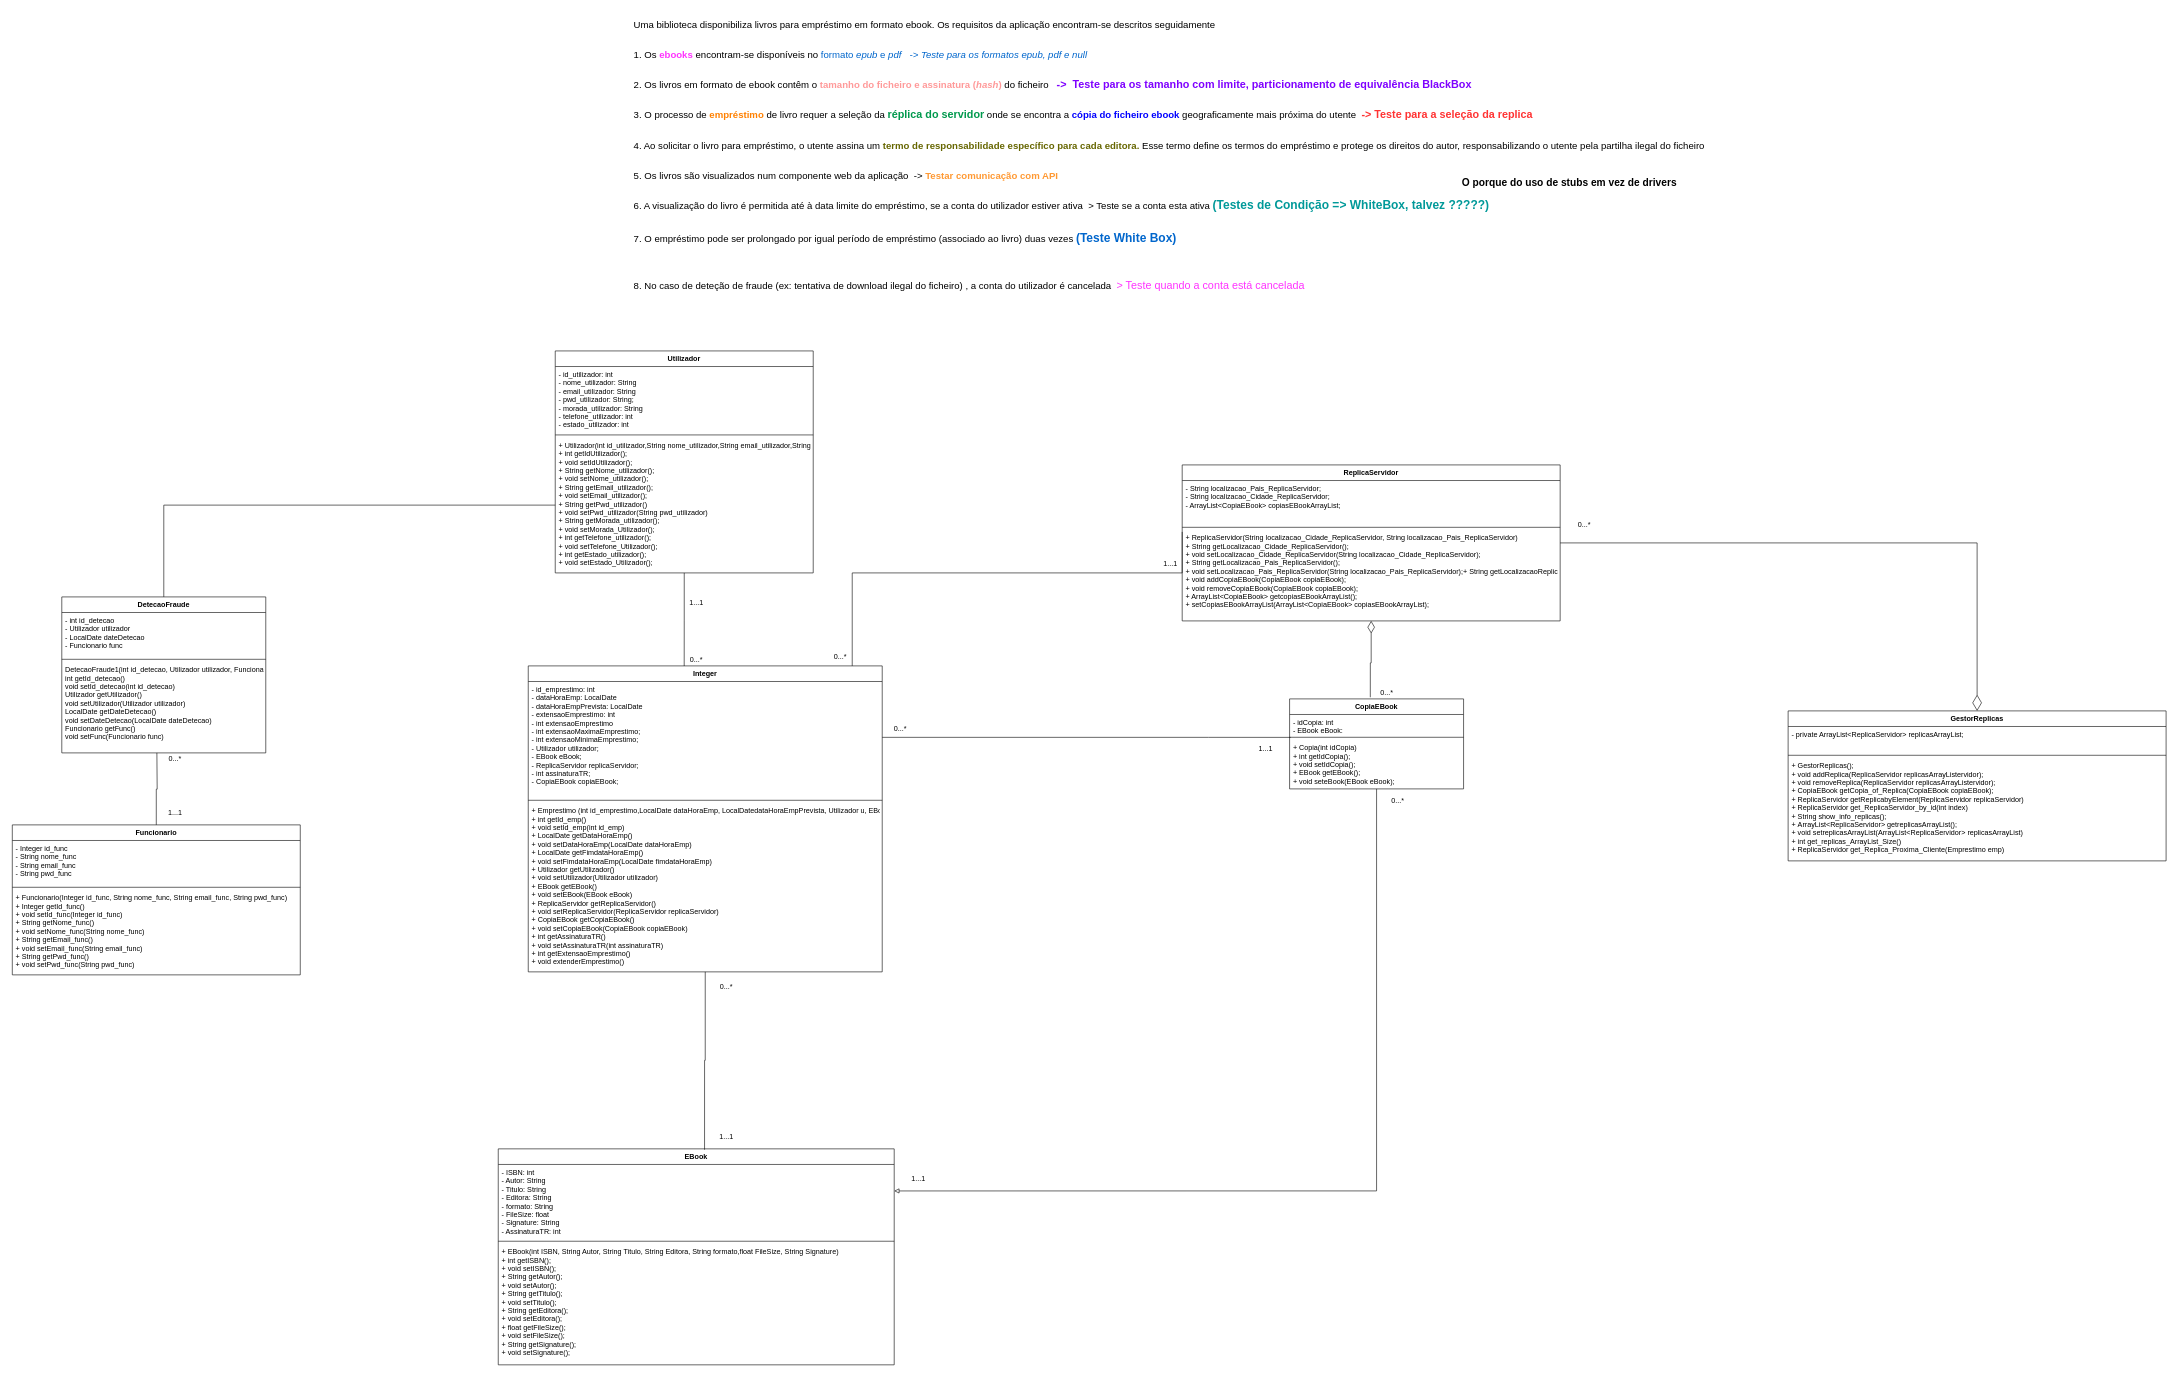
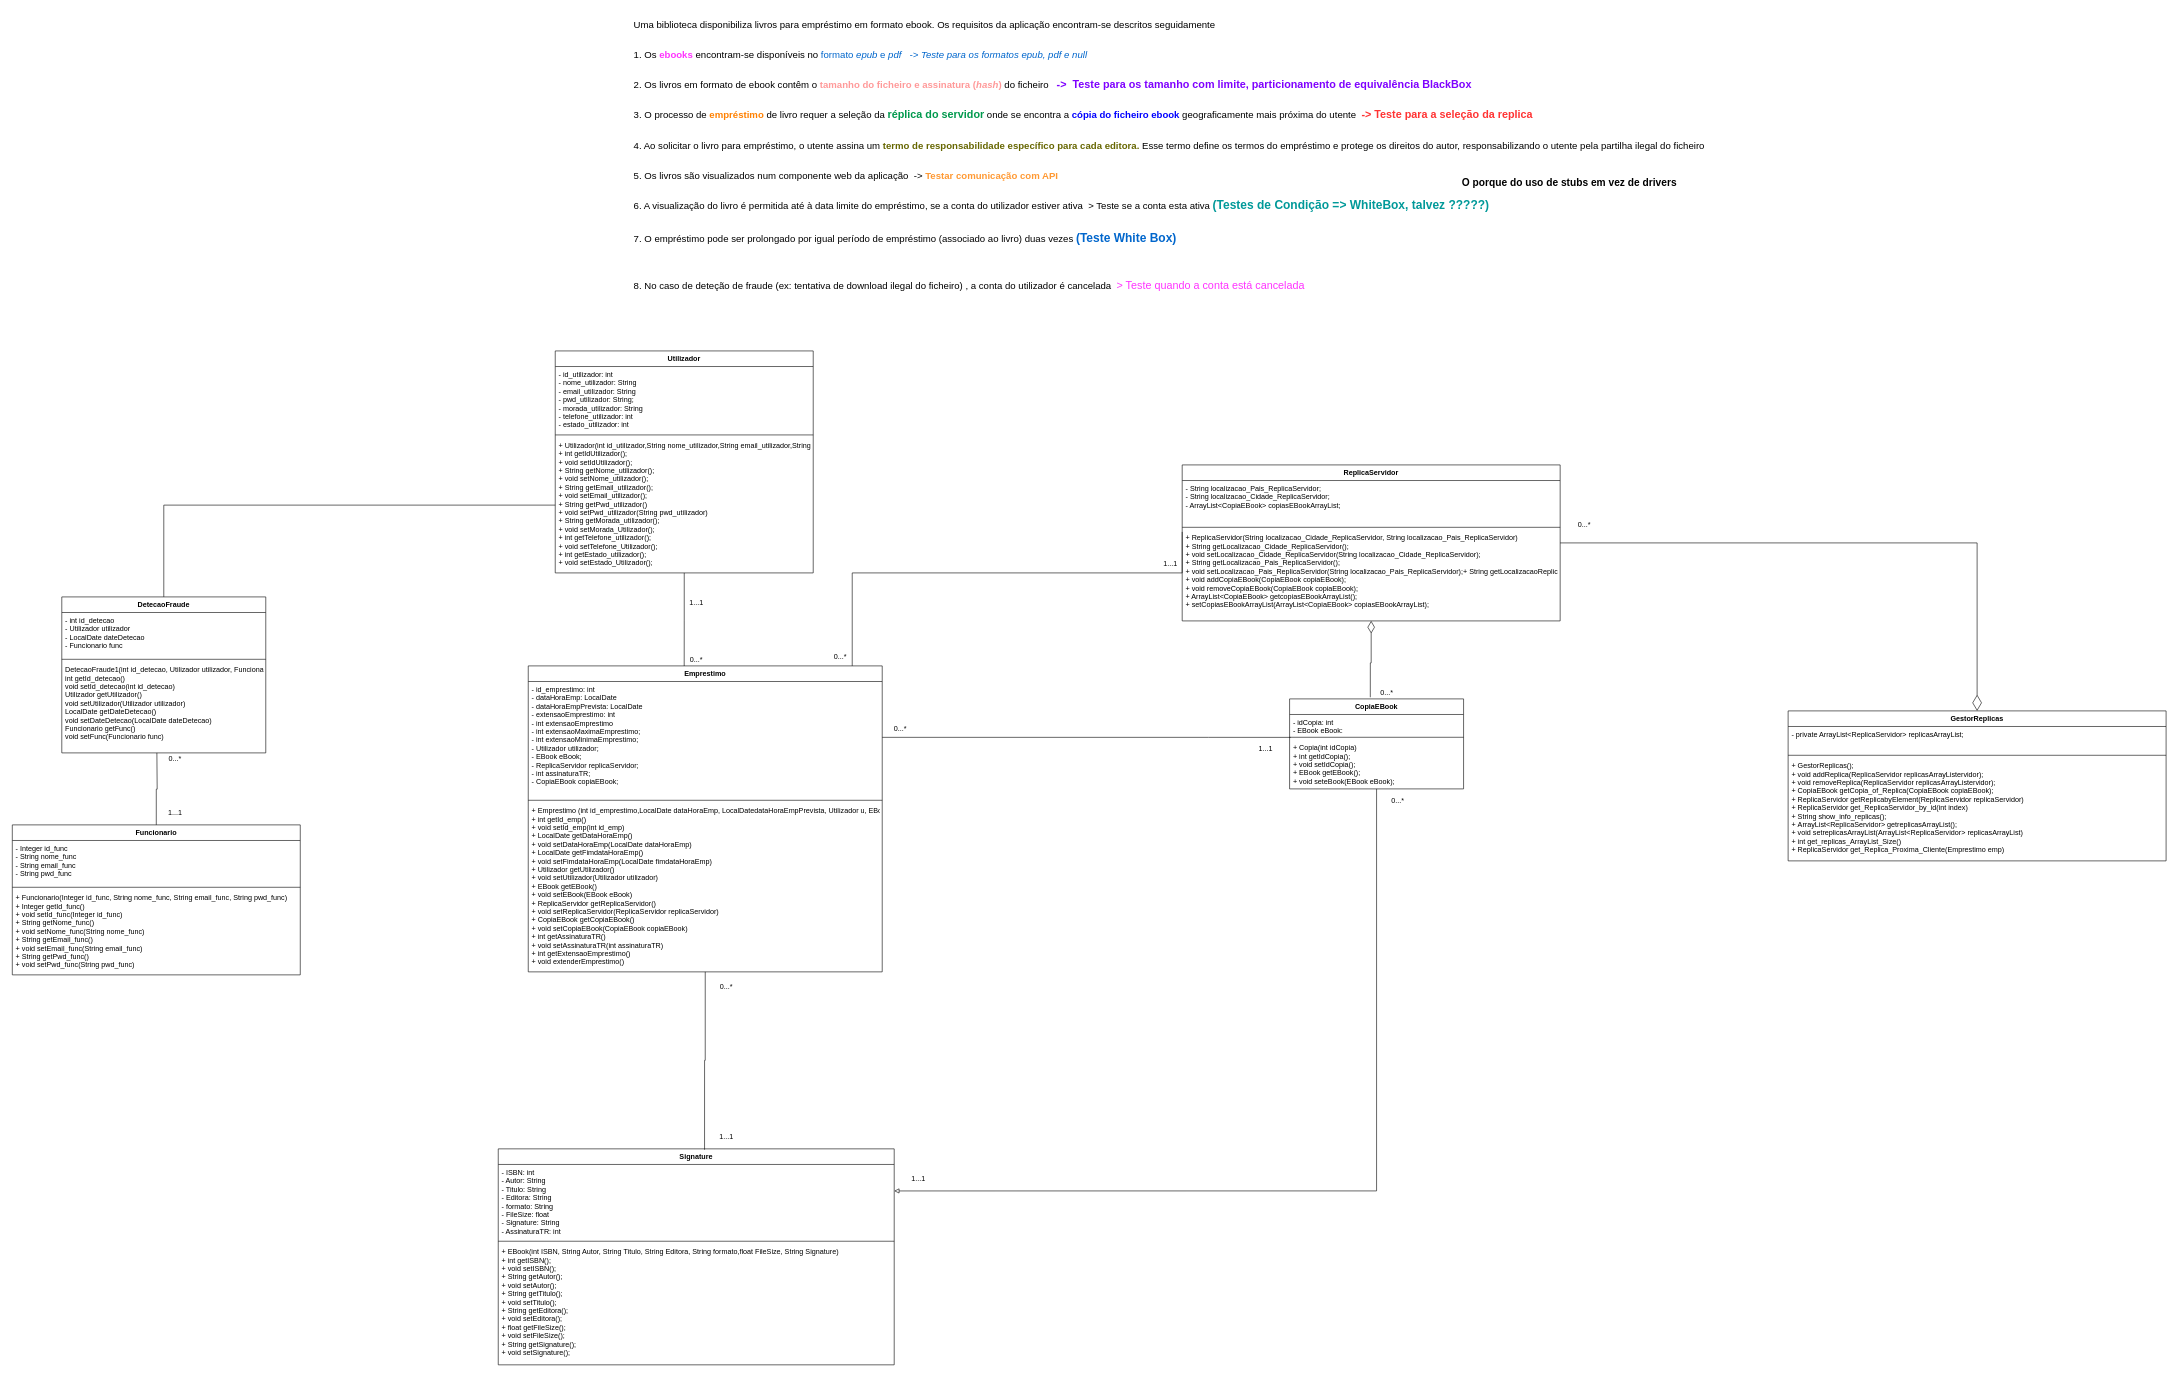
(705, 674) -> (705, 674)
(696, 1157) -> (696, 1157)
